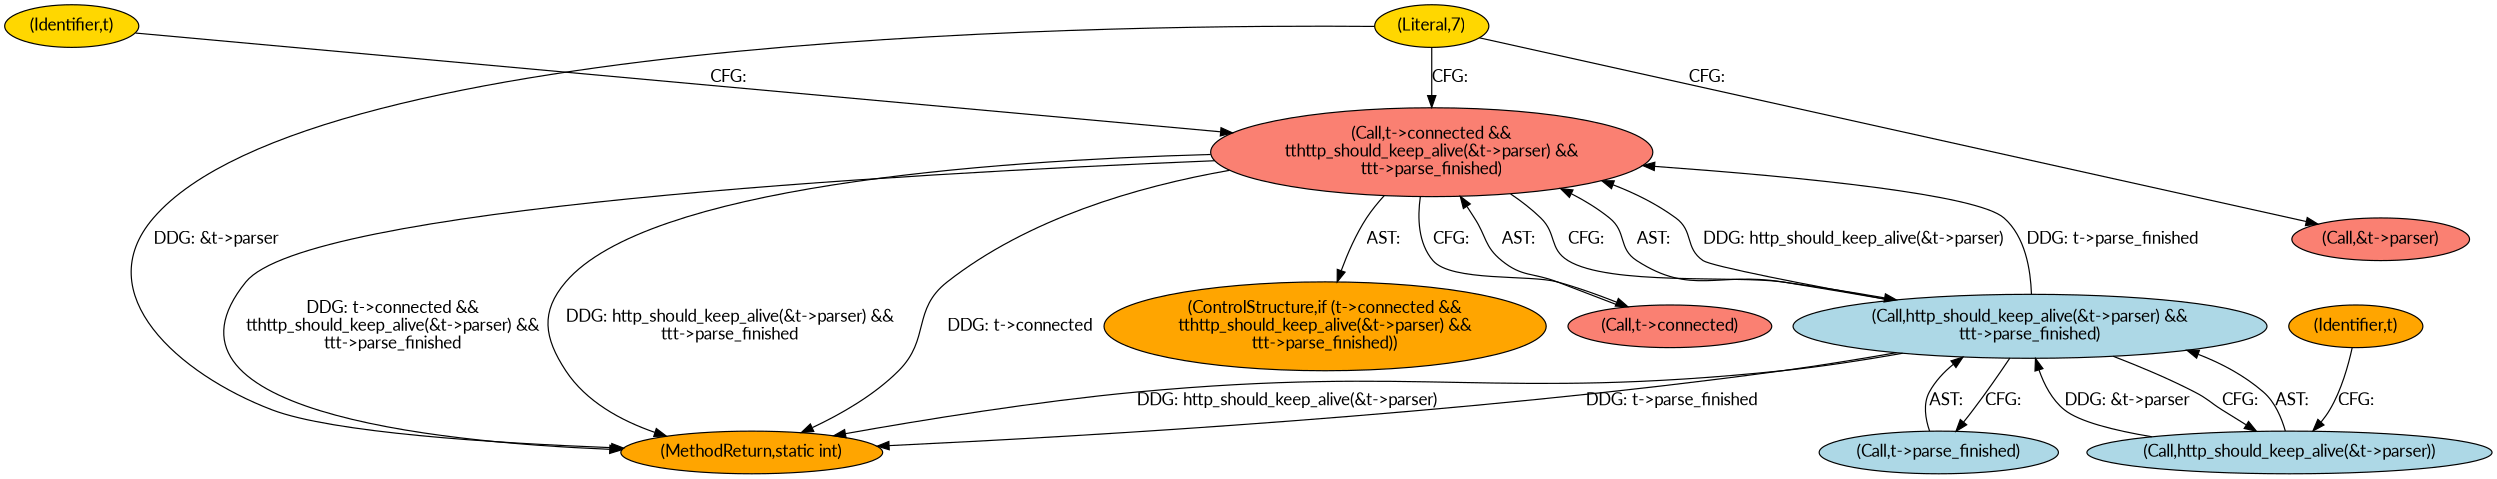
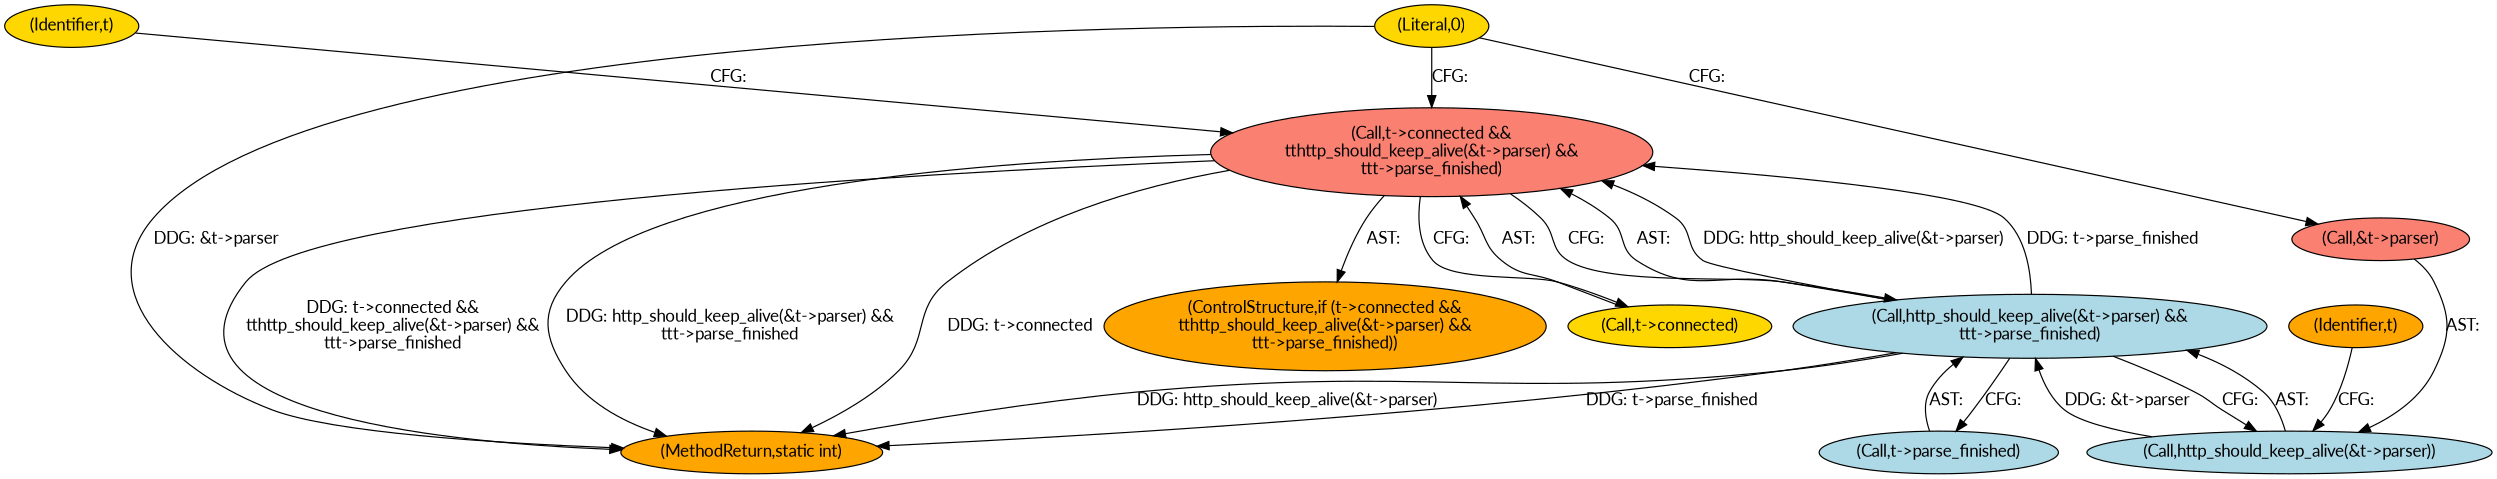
(1432, 26) -> (1432, 26)
(1670, 326) -> (1670, 326)
none -> (2441, 354)
